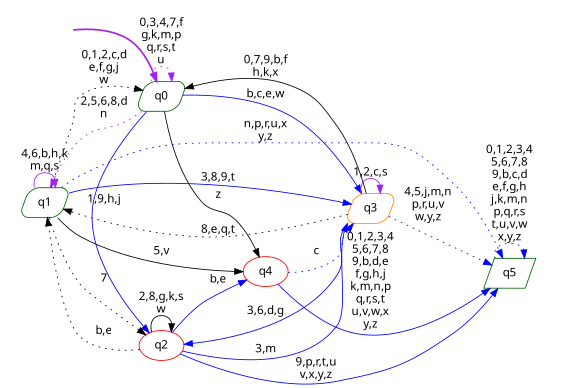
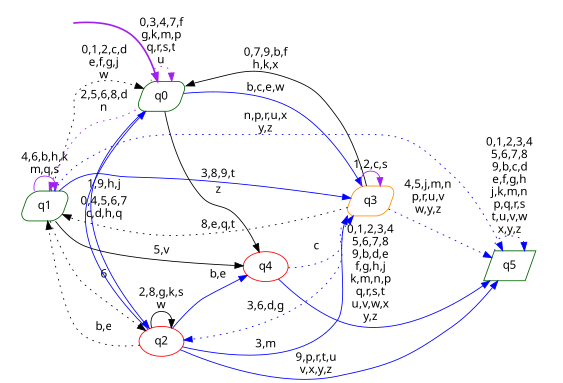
none -> (87, 231)
(104, 279) -> (104, 274)
(297, 312) -> (297, 306)
